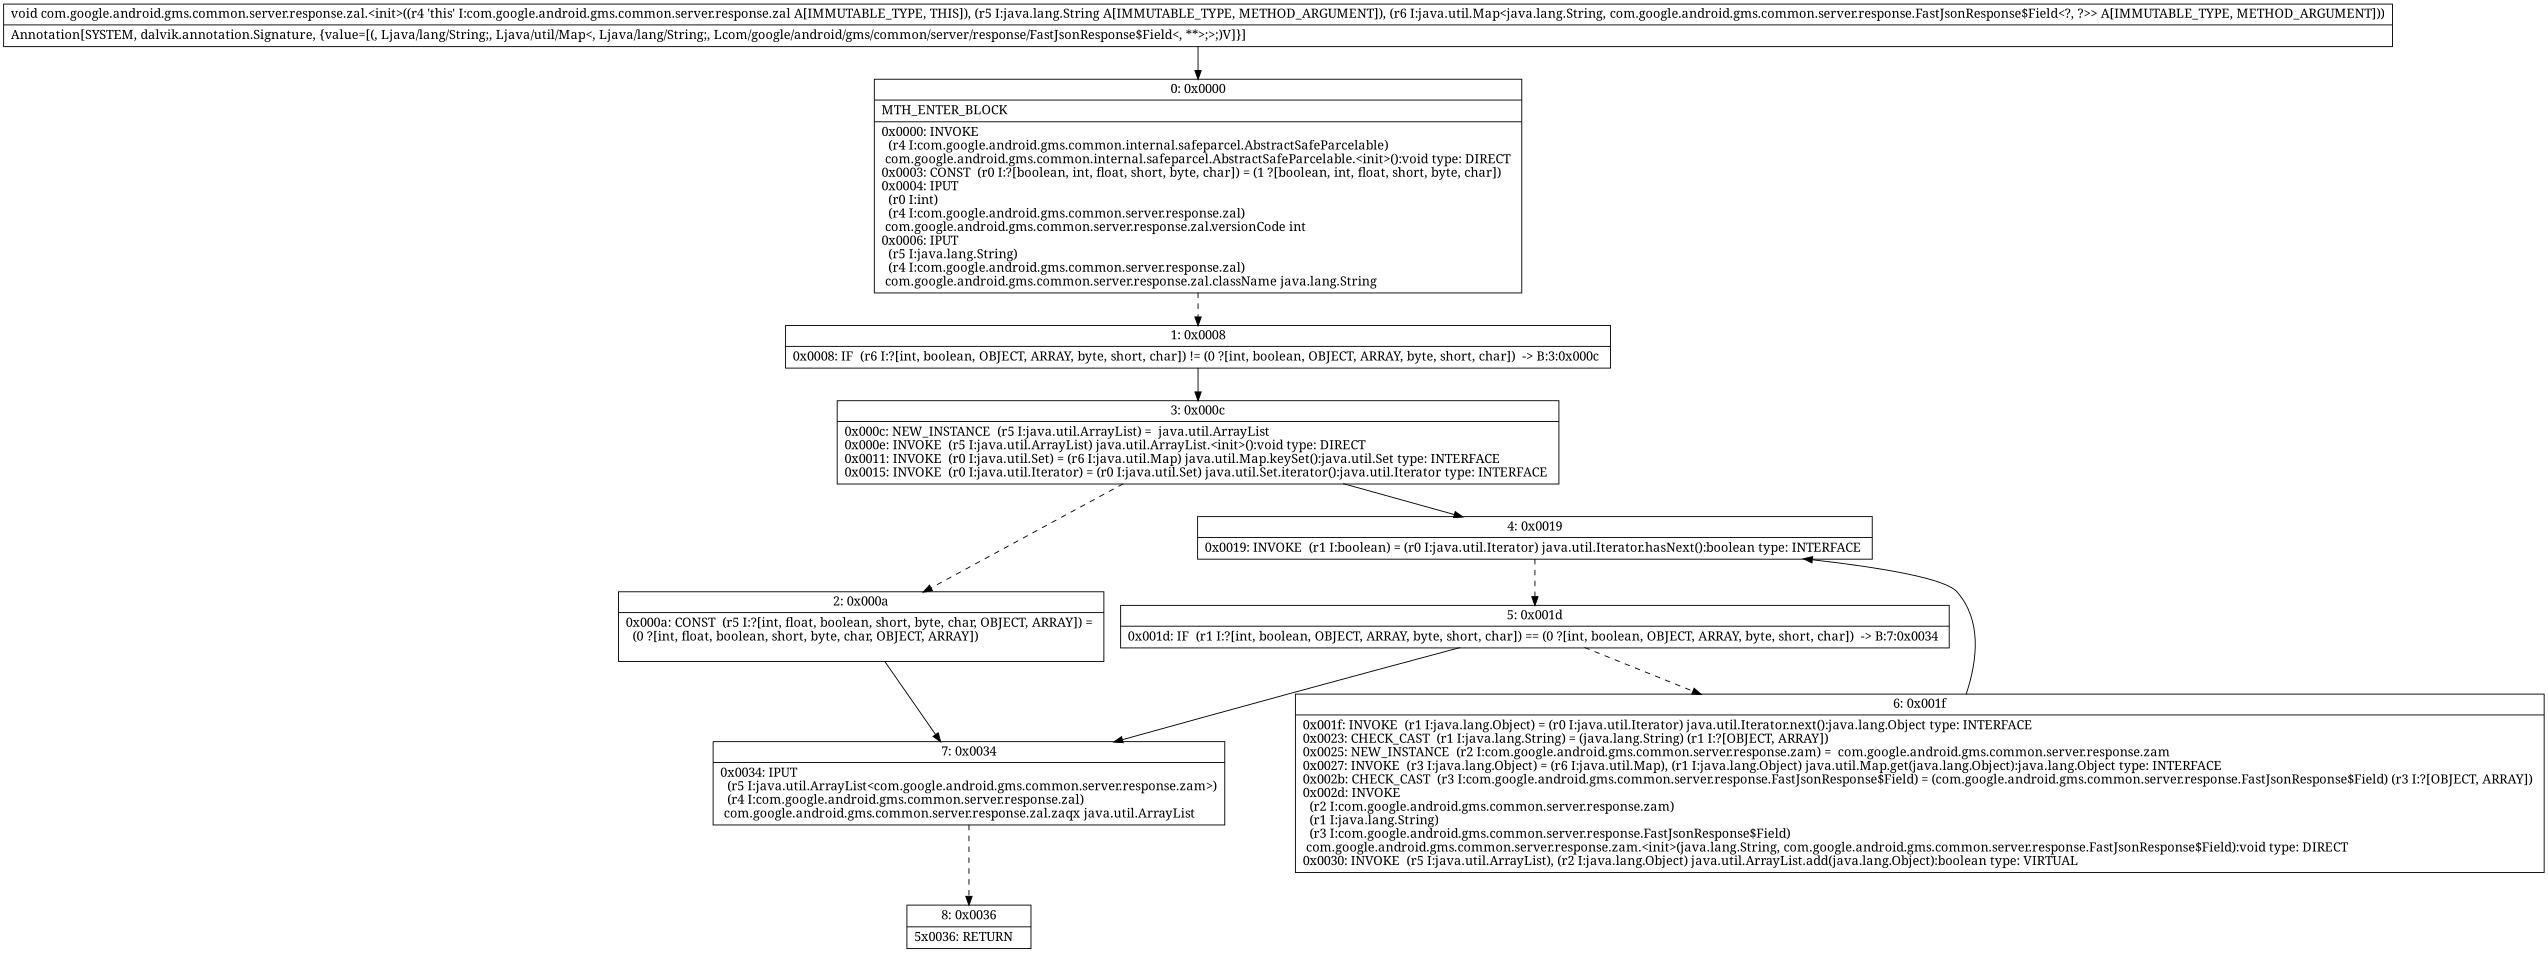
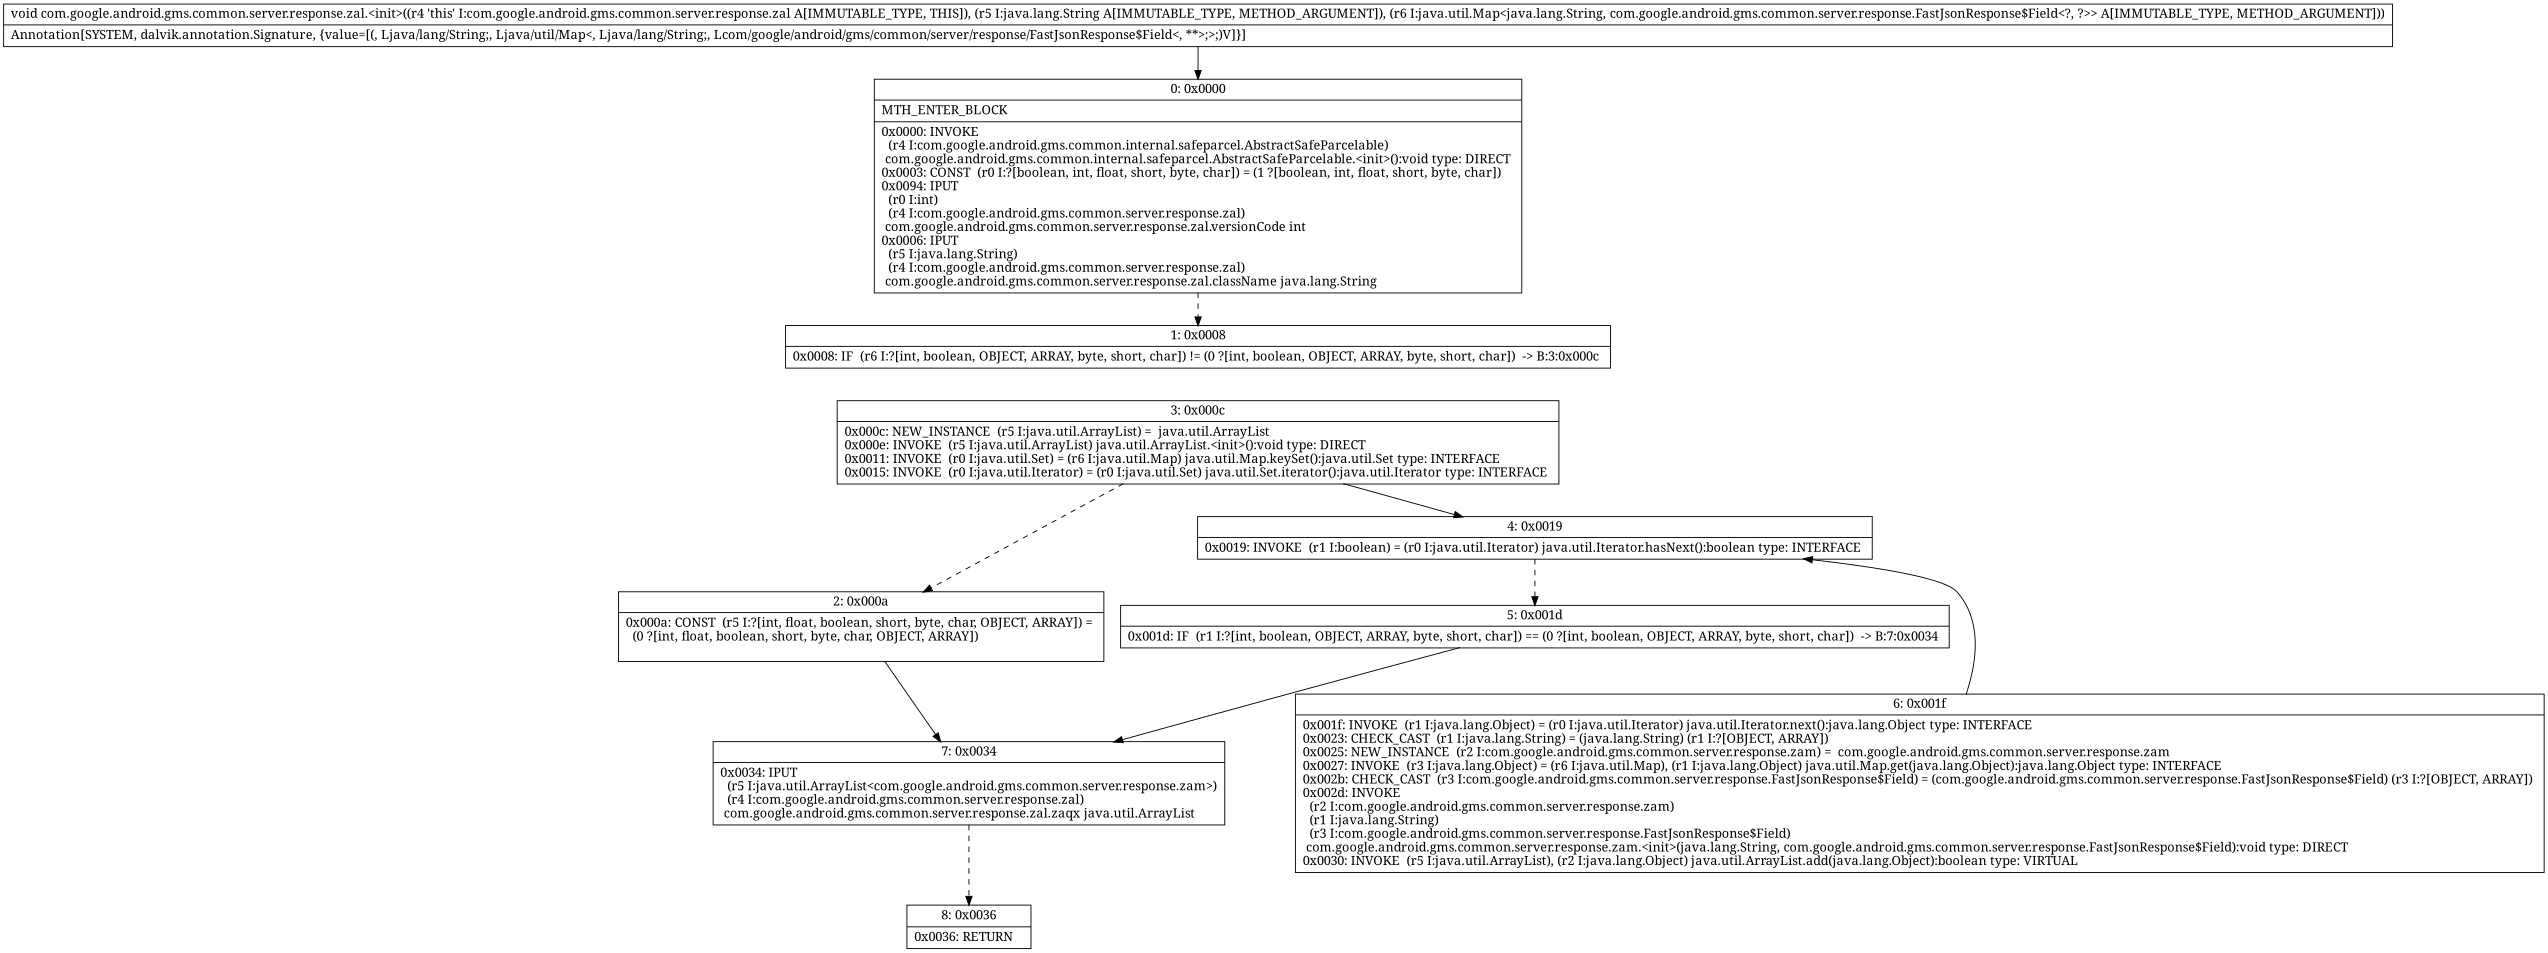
(924, 187) -> (924, 187)
(1198, 380) -> none
(1639, 669) -> none
(969, 937) -> (969, 937)
